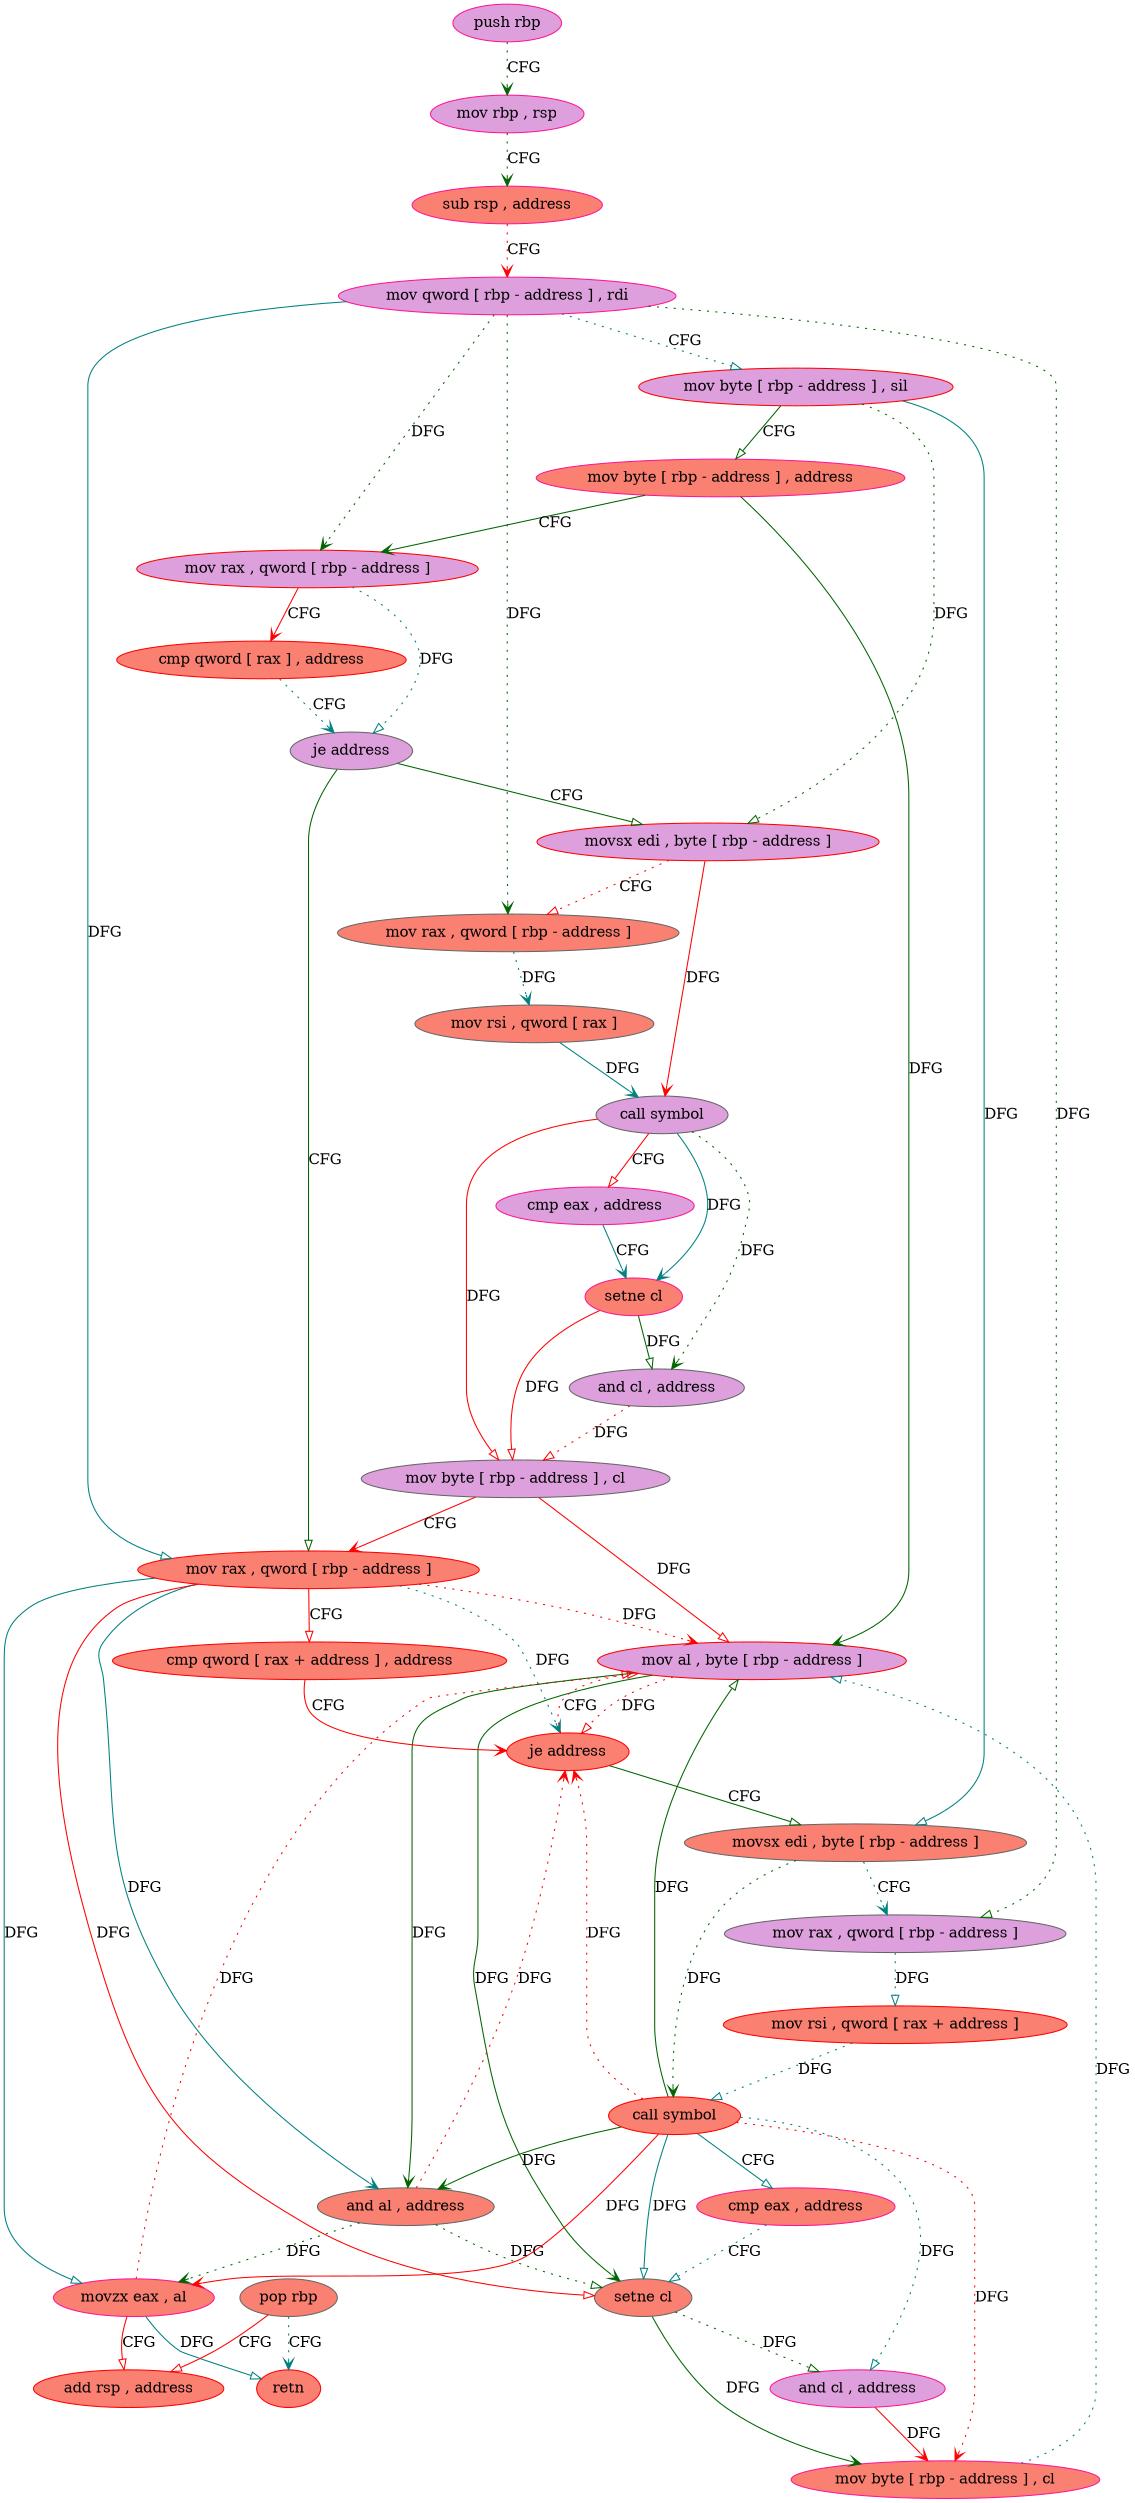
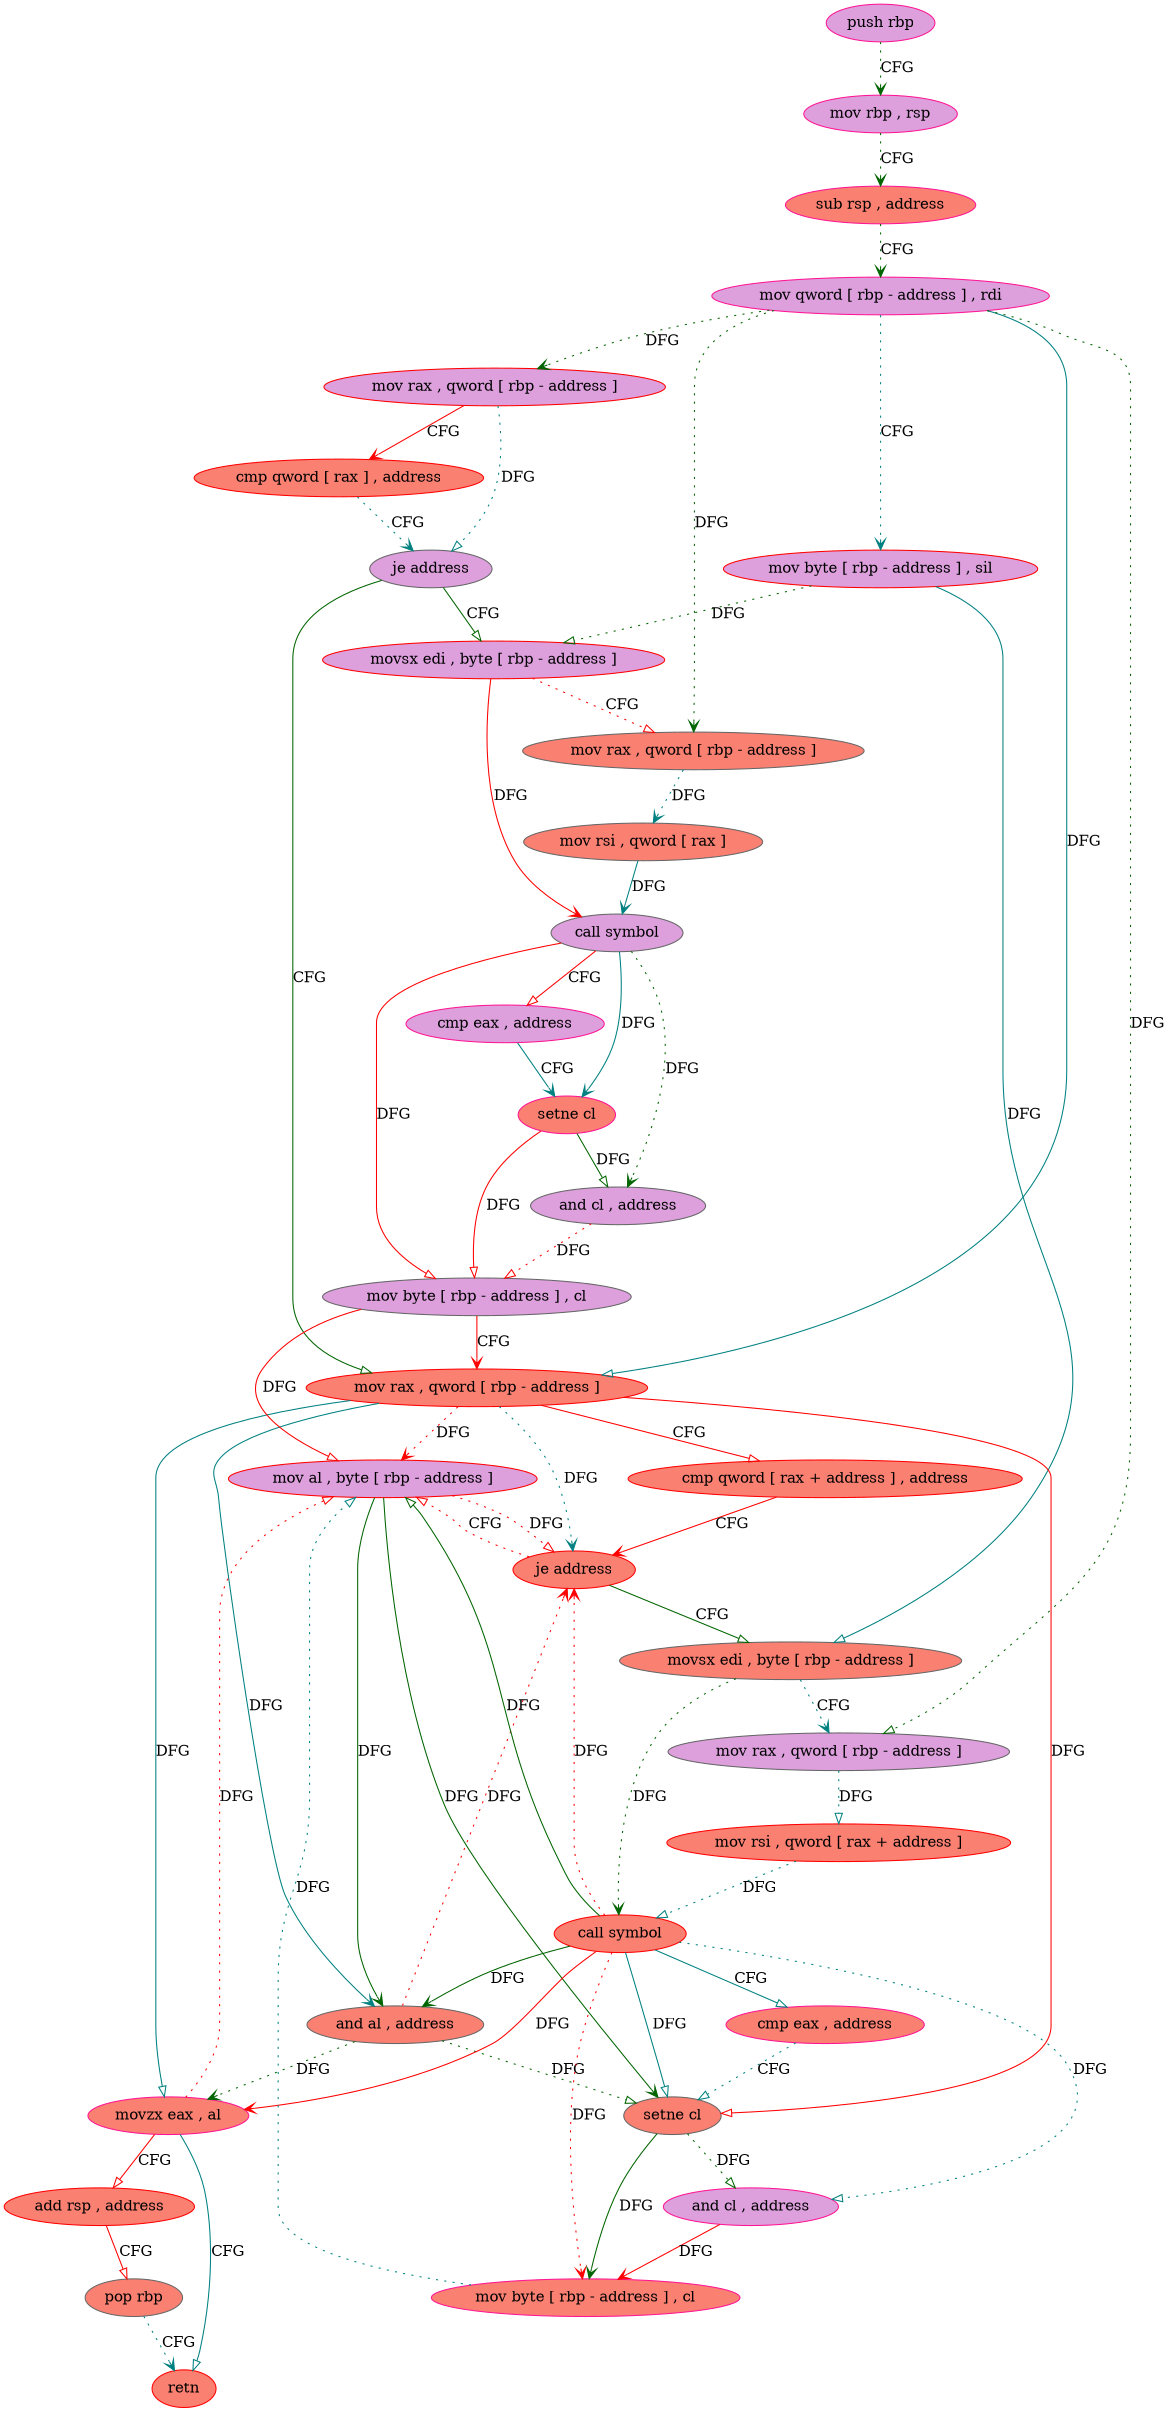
(507, 245) -> (881, 245)
(647, 340) -> (881, 427)
(721, 478) -> none
(197, 2343) -> (228, 2252)
(226, 2344) -> (115, 2247)
